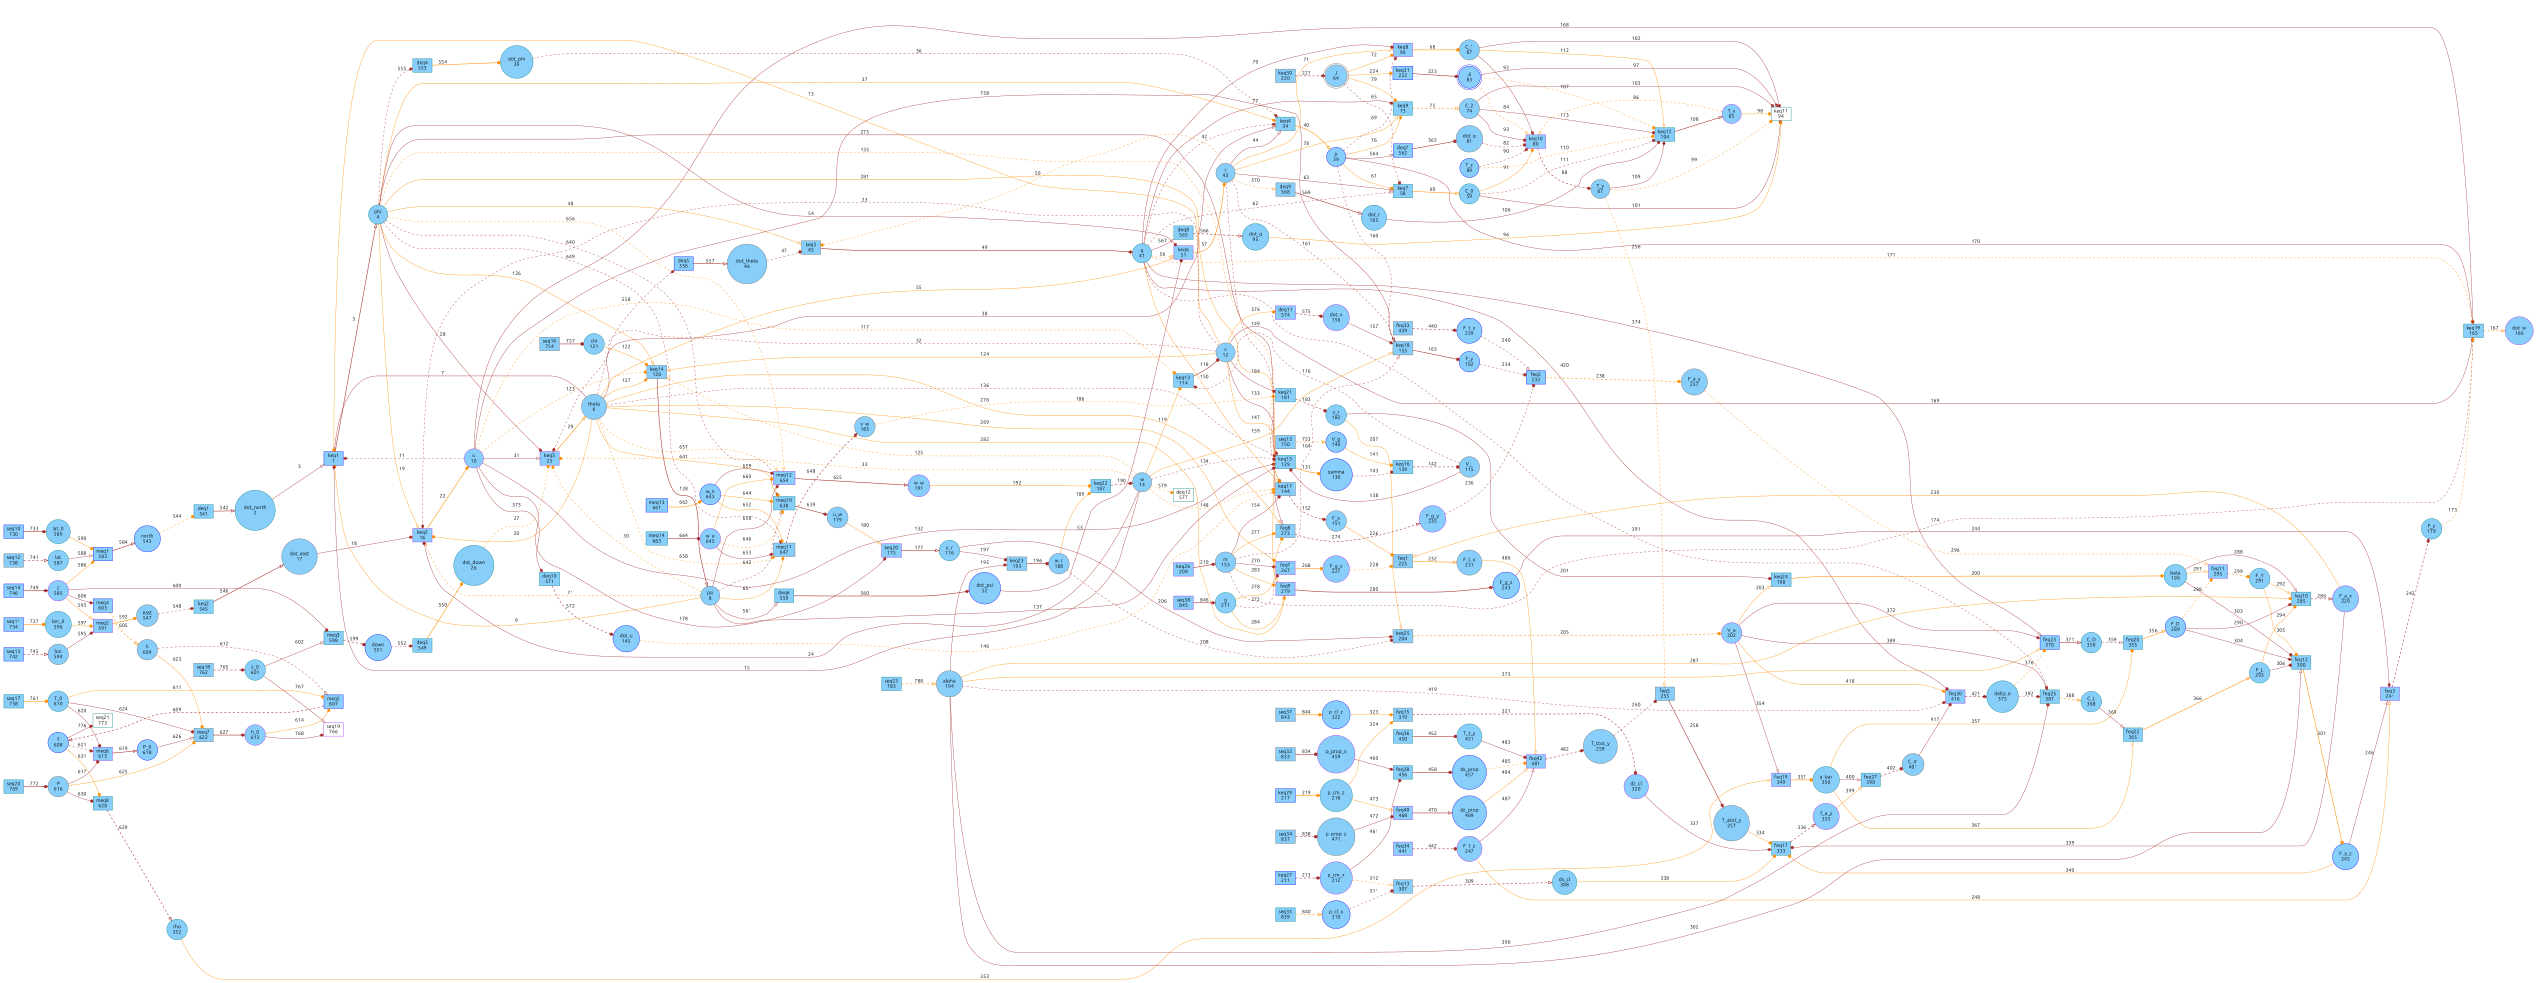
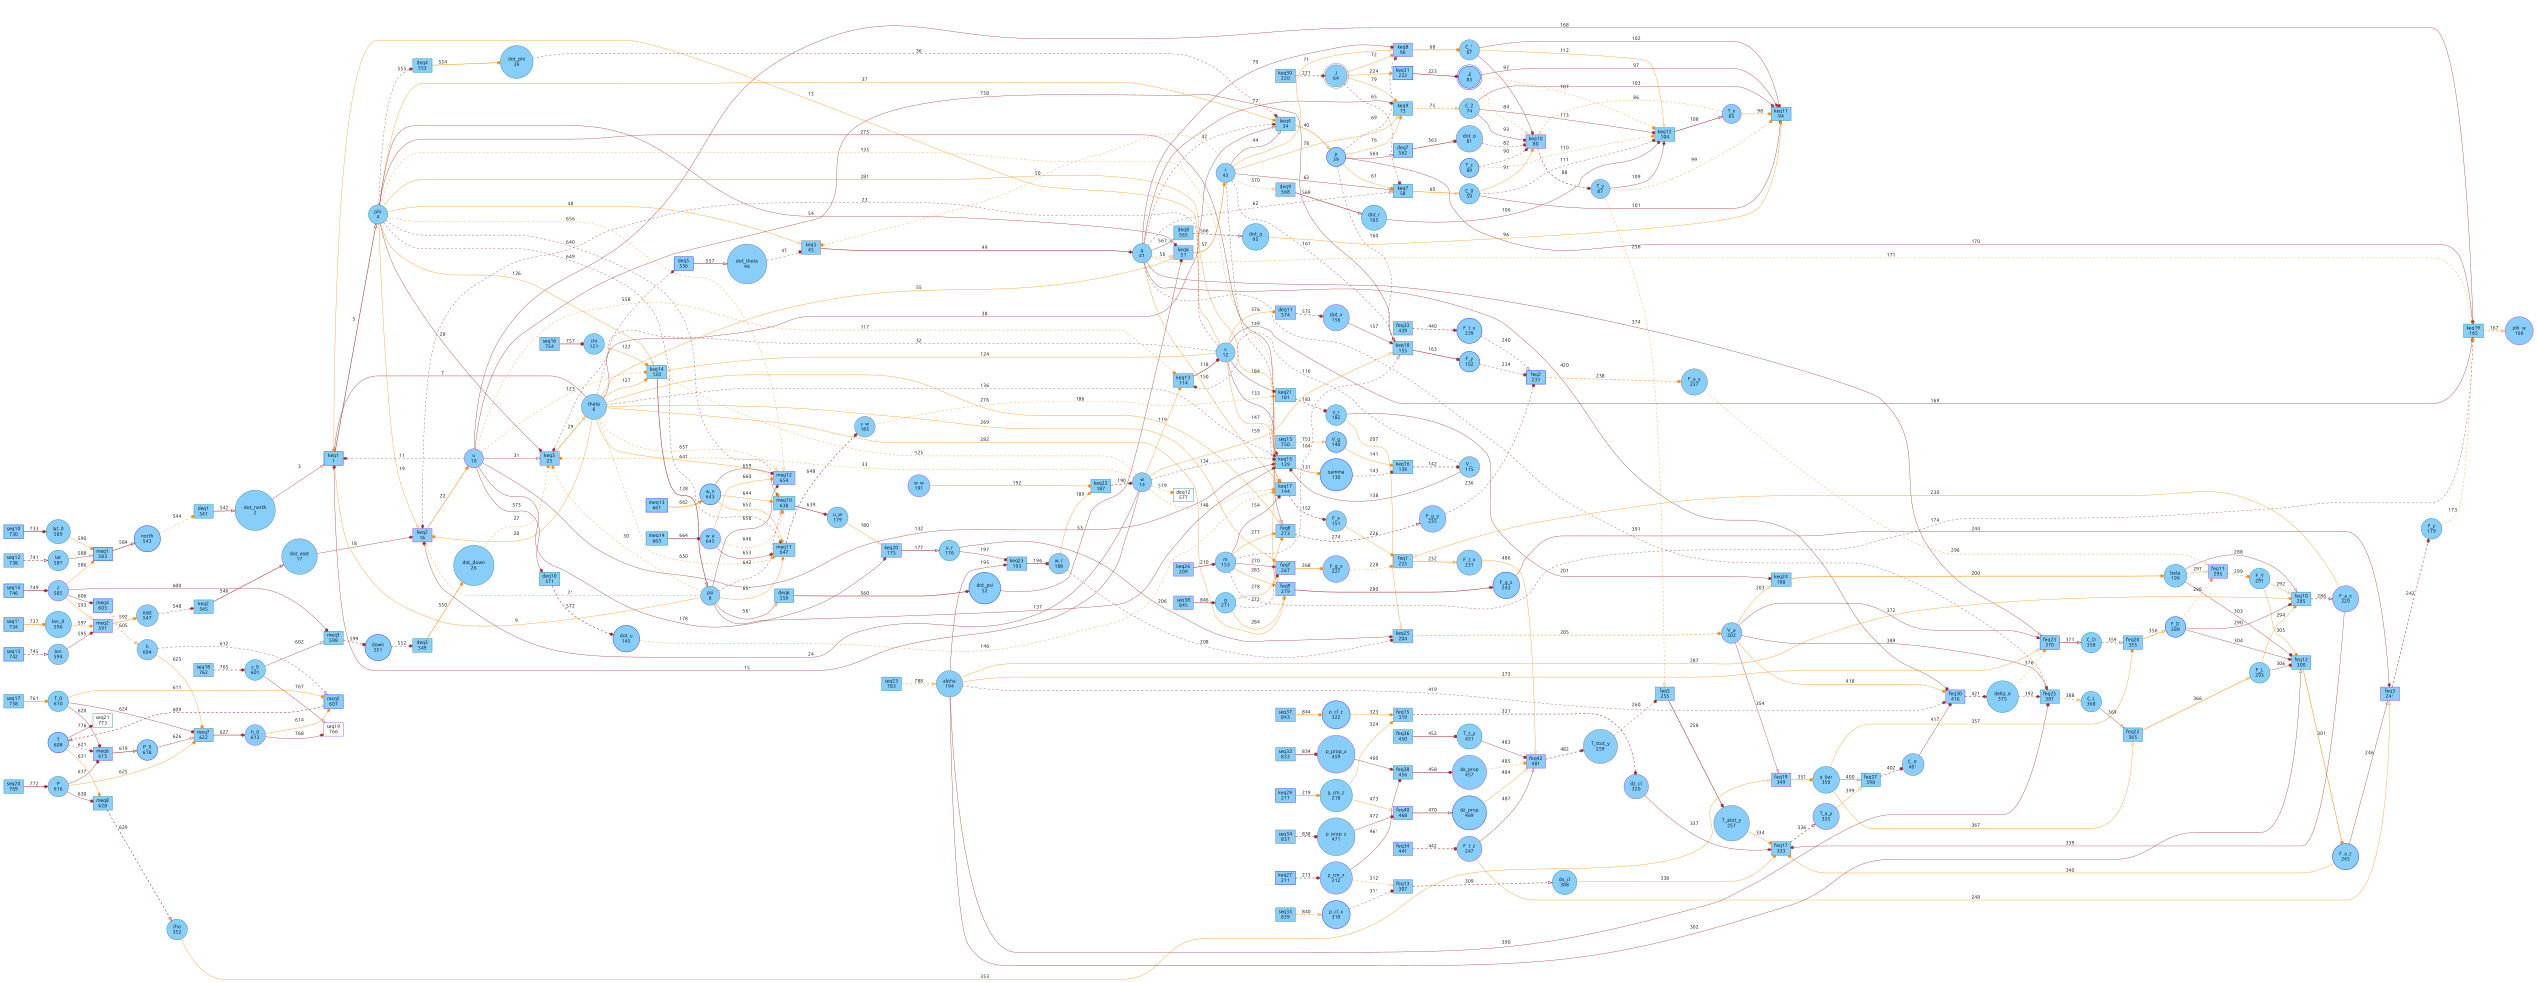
(1781, 114) -> (1781, 114)
(2519, 331) -> (2519, 331)
(850, 482) -> none
(1469, 772) -> (1469, 772)
